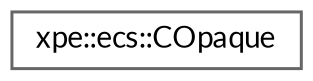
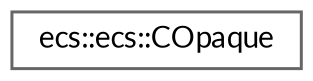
(157, 40) -> (157, 40)
